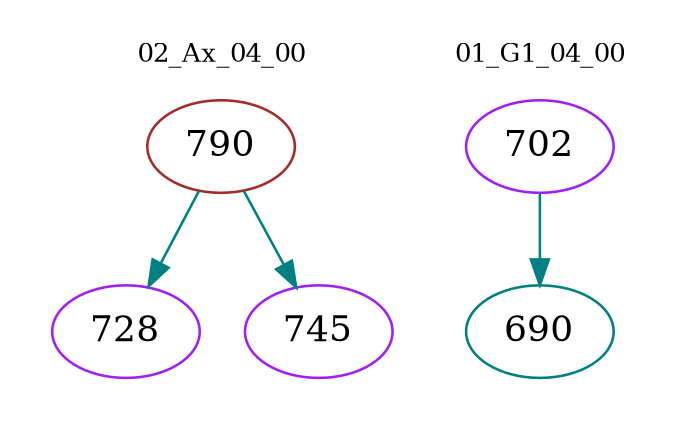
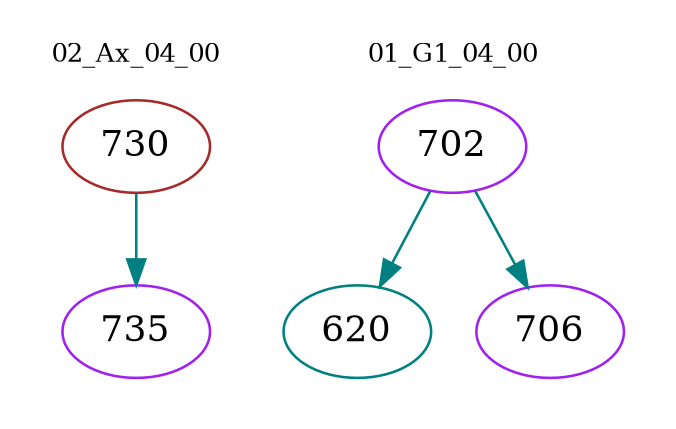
(221, 147) -> (136, 147)
(126, 332) -> none
(319, 332) -> (136, 332)
(540, 332) -> (357, 332)
none -> (550, 332)
